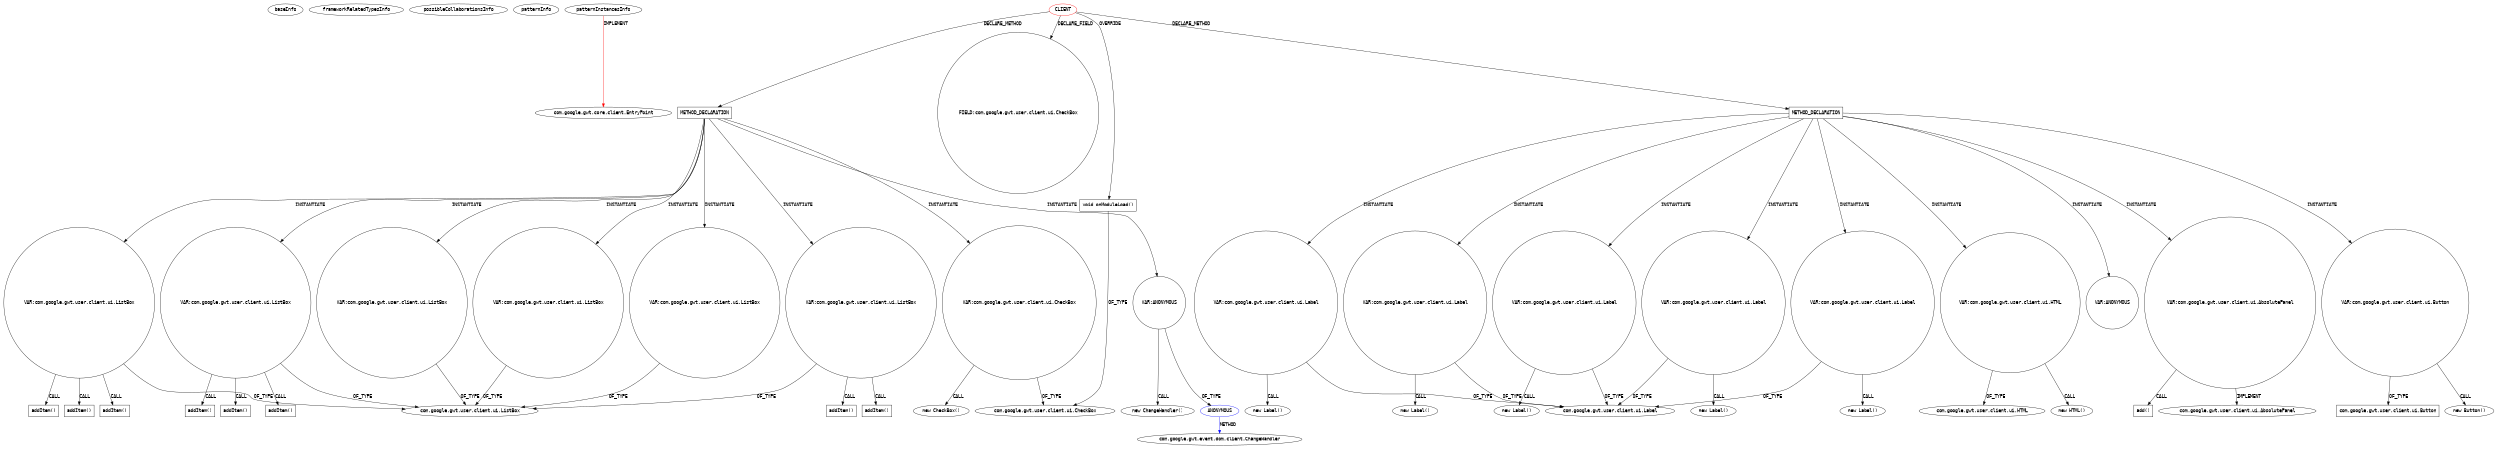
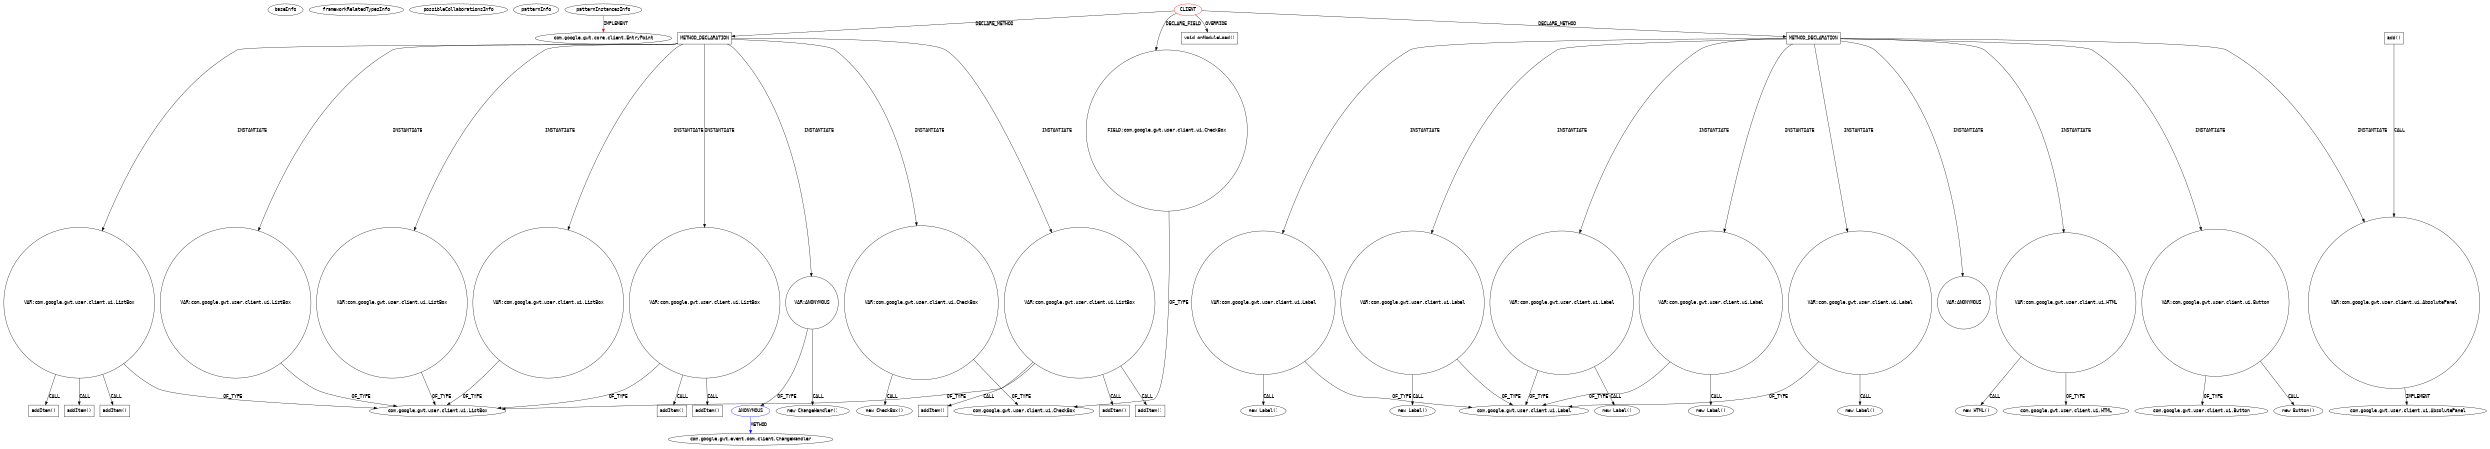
(1107, 314) -> (1166, 345)
(2163, 386) -> (2394, 129)
(2388, 411) -> (2201, 411)
